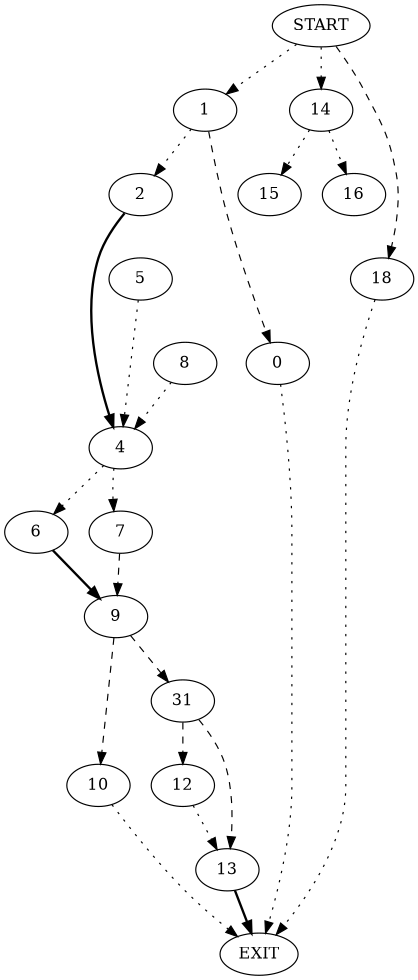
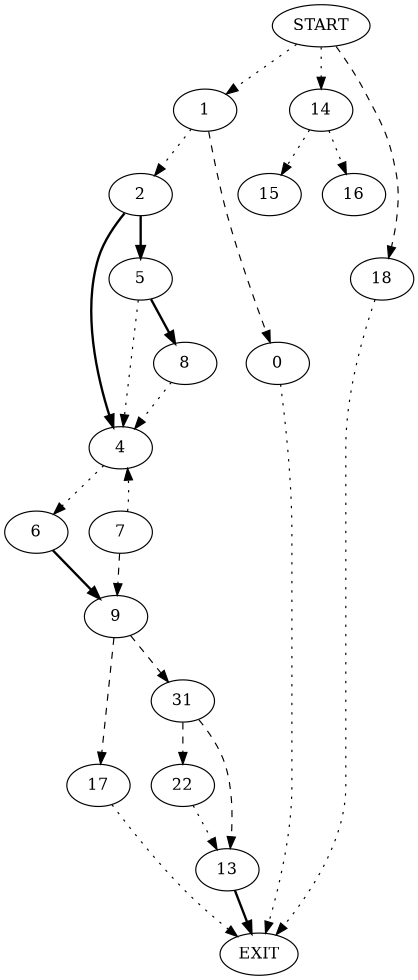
none -> (141, 231)
none -> (160, 316)
(113, 484) -> (129, 496)
(98, 785) -> (98, 785)
(183, 785) -> (183, 785)
